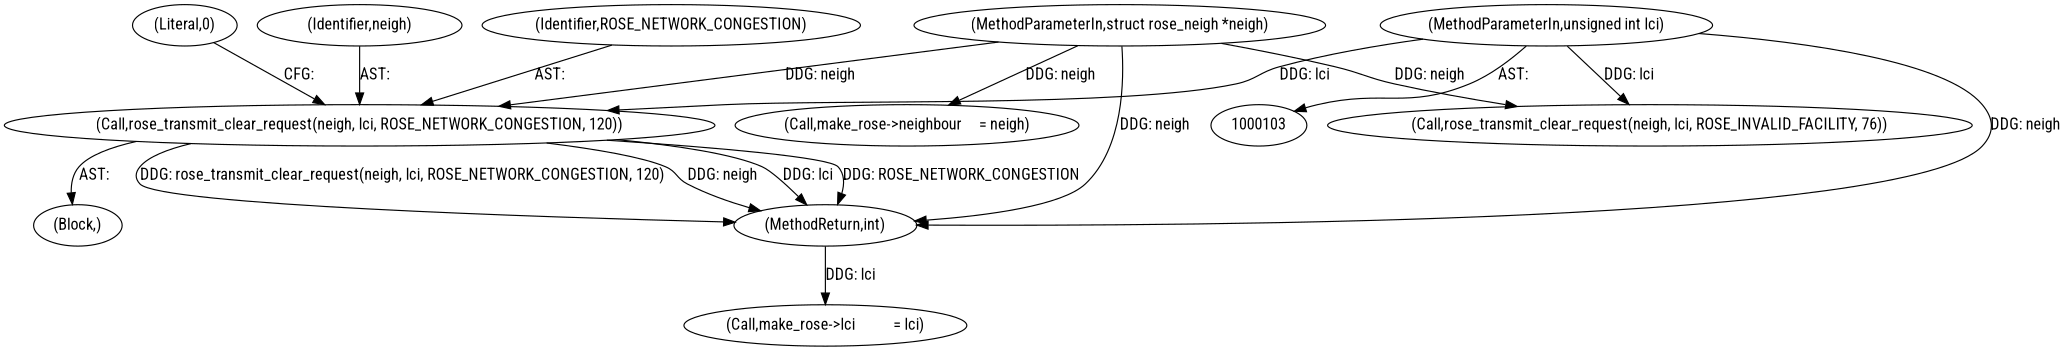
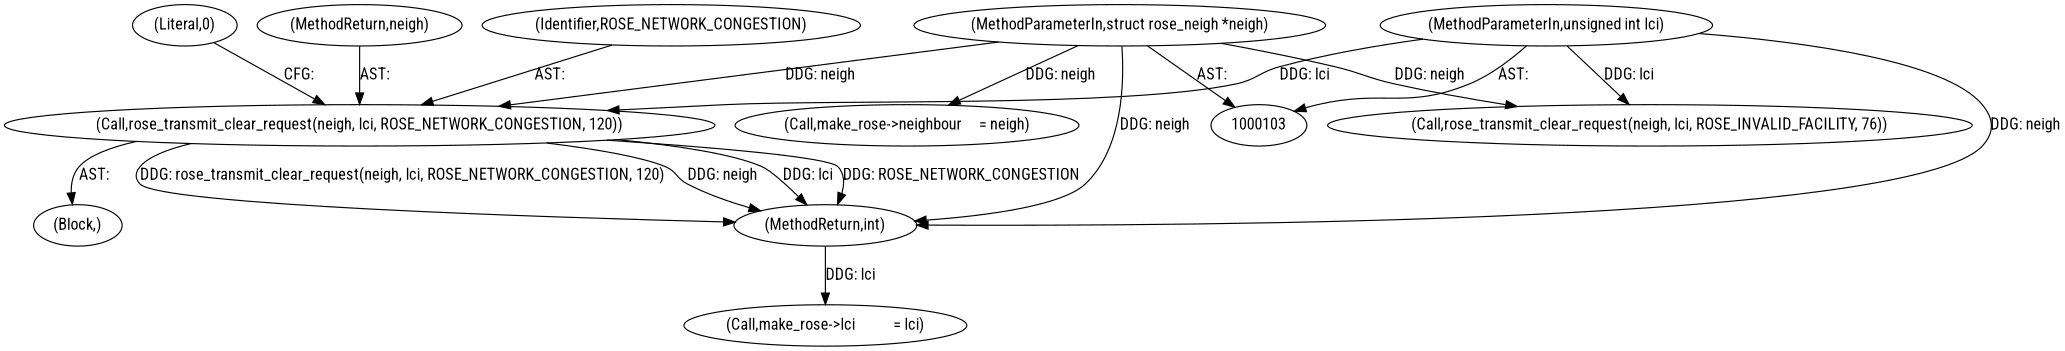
(360, 25) -> (360, 25)
none -> (1186, 73)
